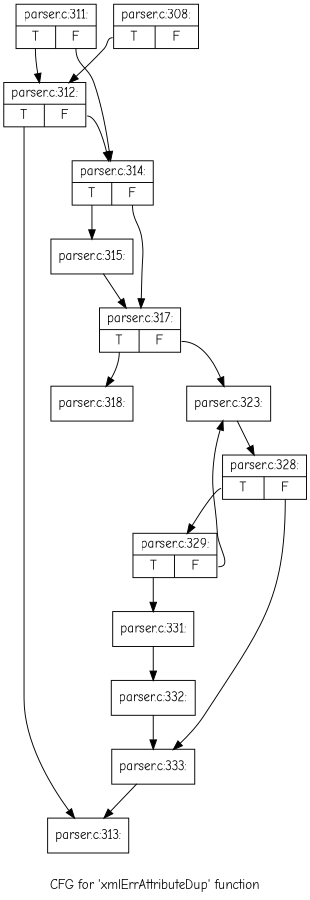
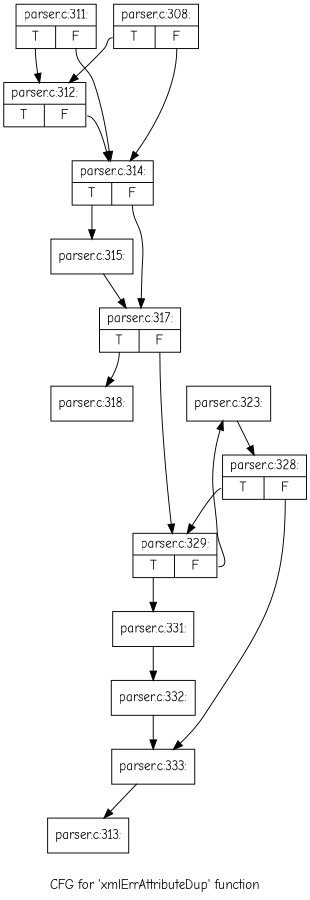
none -> (164, 104)
(206, 354) -> (163, 438)
(24, 474) -> none
